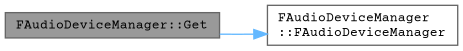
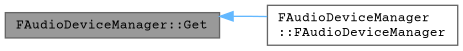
(237, 34) -> (250, 16)
